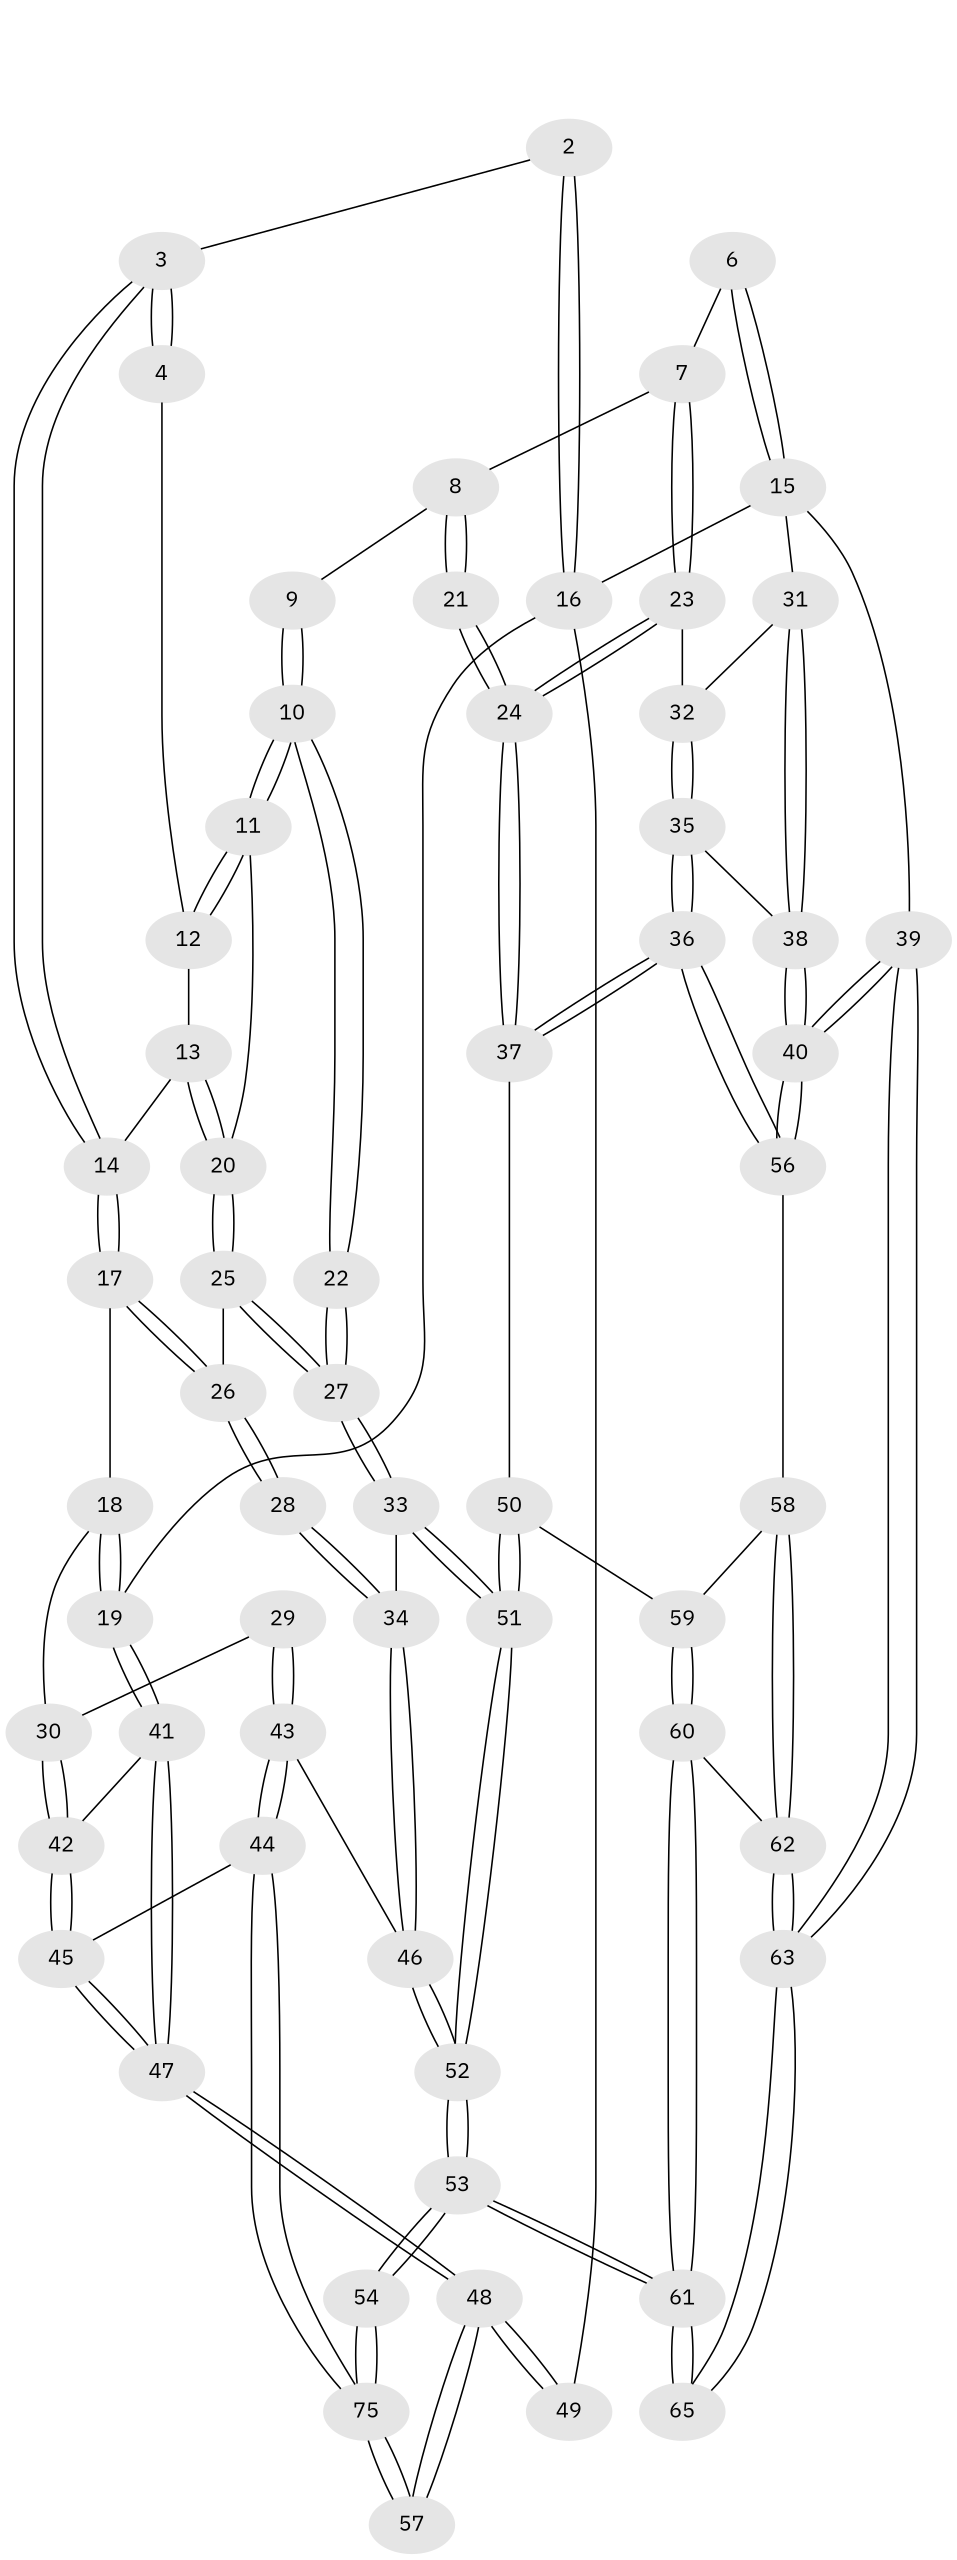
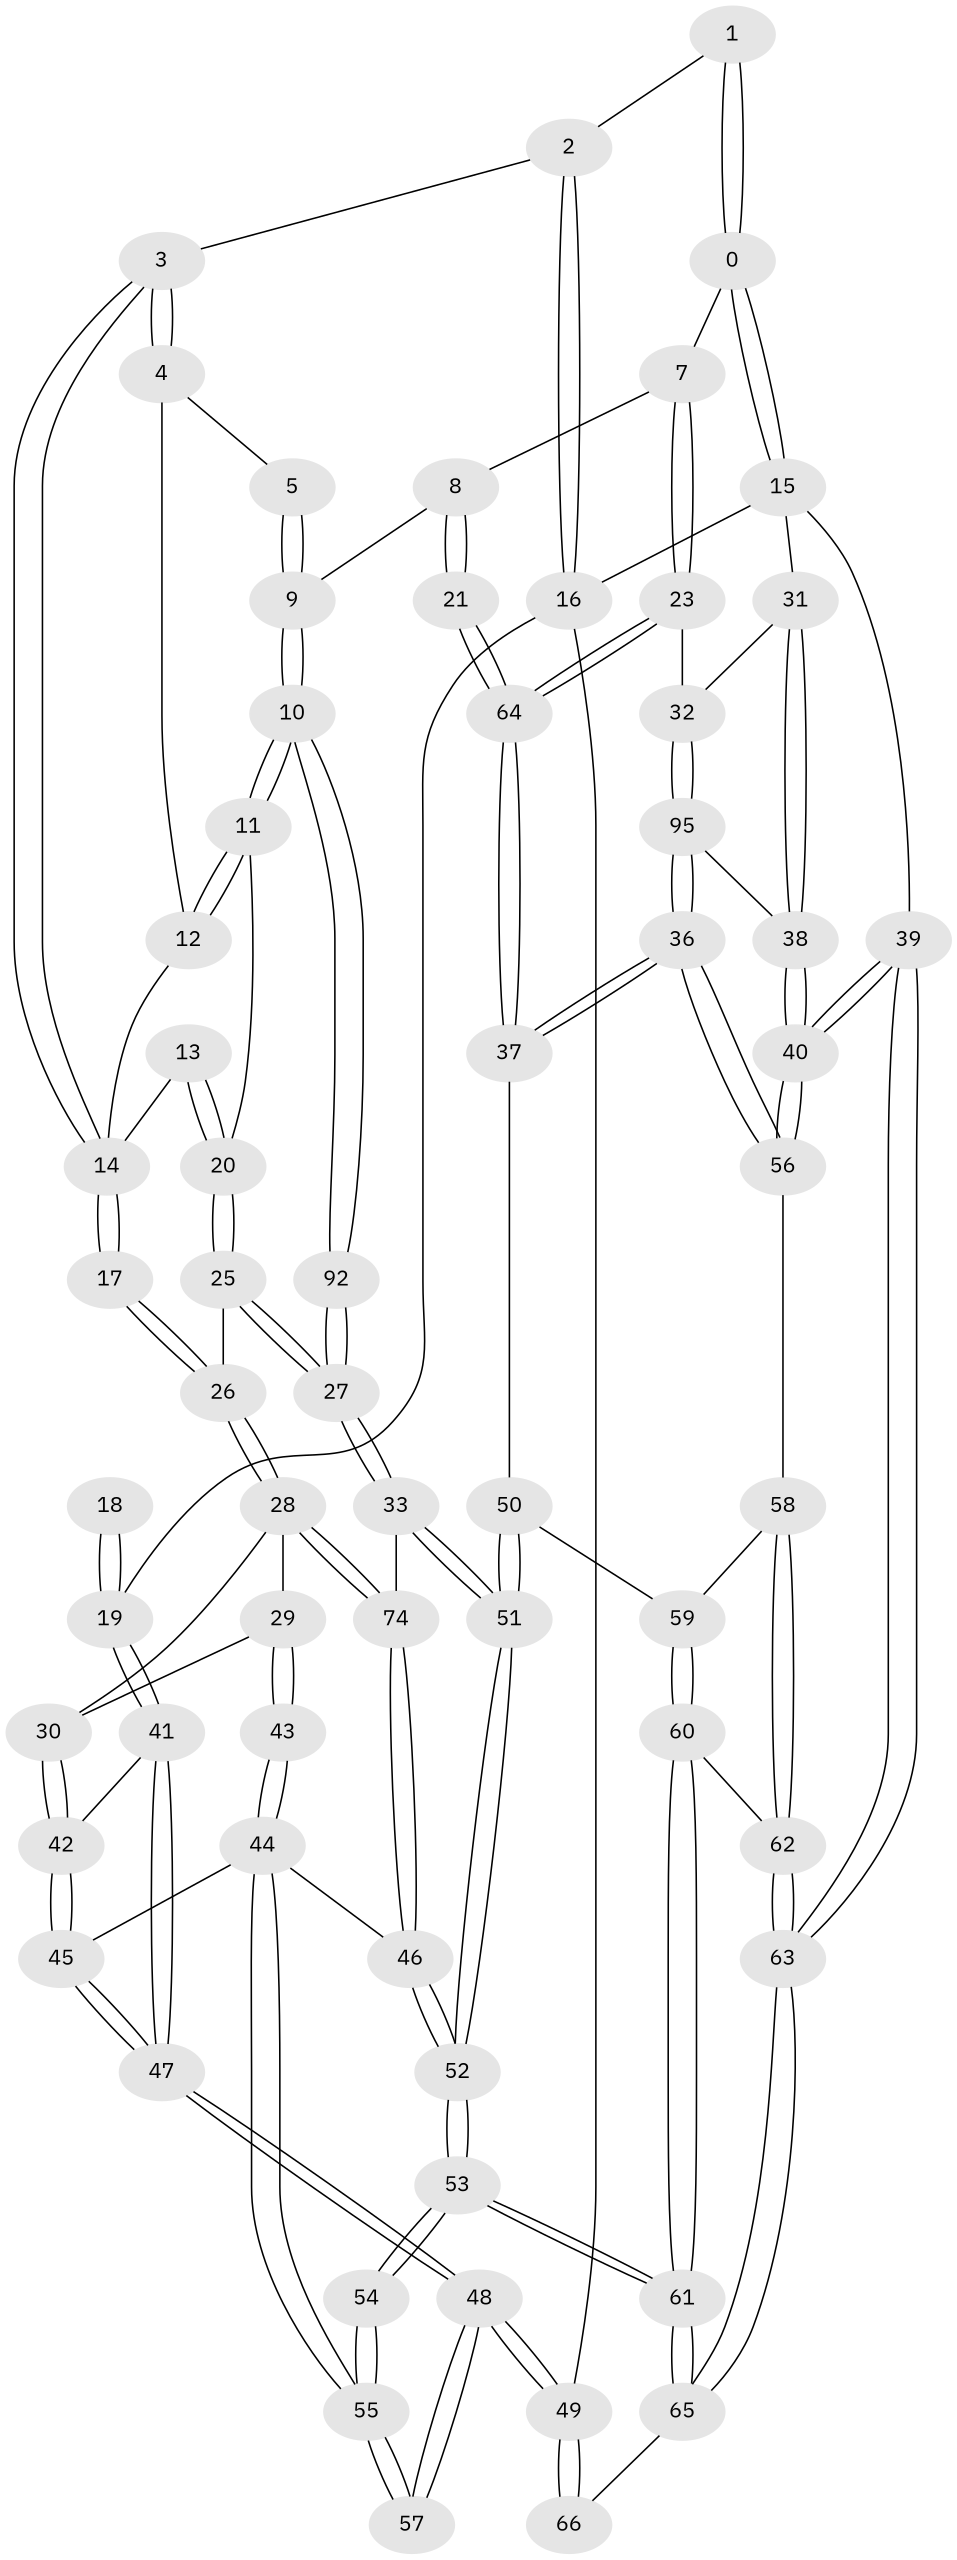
none -> (733, 35)
(733, 261) -> (733, 261)
none -> (292, 487)
(509, 714) -> (509, 714)
(682, 827) -> (682, 827)
(189, 997) -> (125, 1047)
(336, 1280) -> (336, 1280)
(110, 1393) -> none
none -> (283, 1563)
(48, 1612) -> (182, 1632)
(396, 1619) -> (396, 1619)
(347, 1846) -> (337, 1903)
(366, 2412) -> (366, 2412)
none -> (569, 2525)
